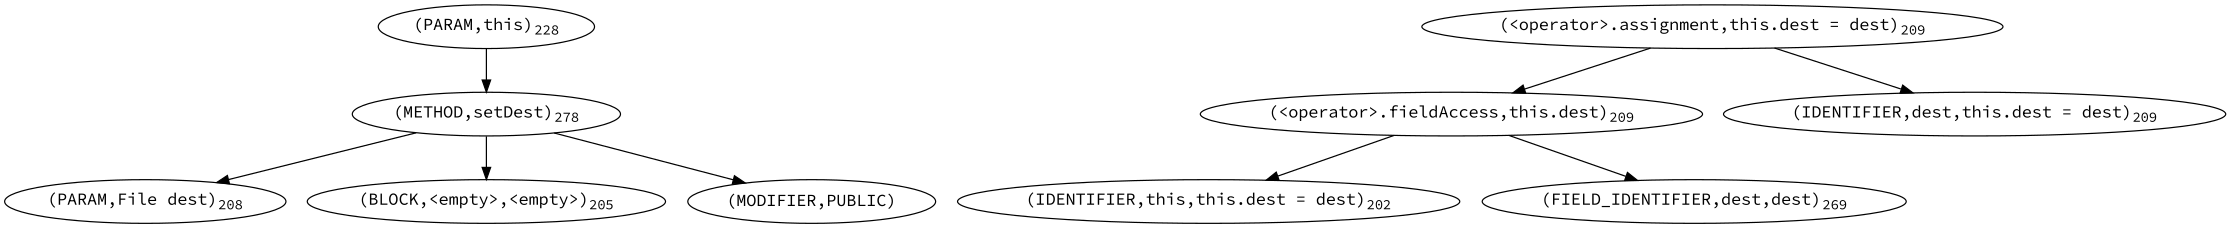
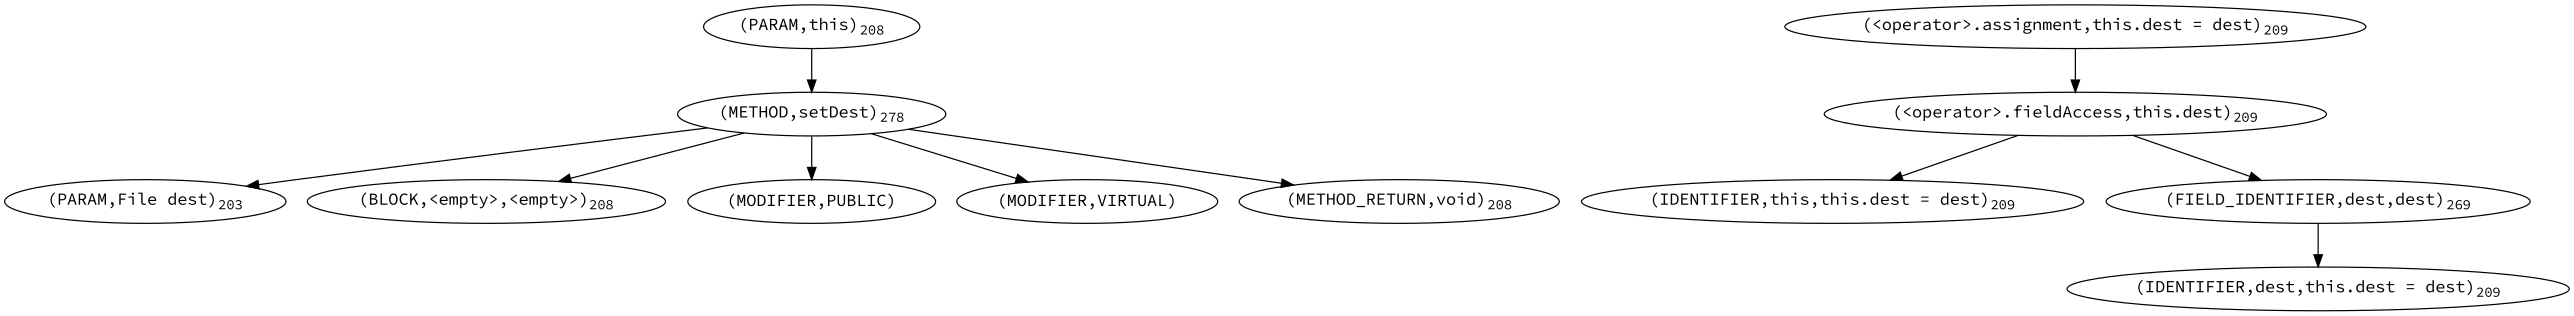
(547, 25) -> (872, 25)
(1838, 69) -> (2318, 239)
(231, 200) -> (231, 200)
(602, 200) -> (602, 200)
(1379, 200) -> (2003, 200)
none -> (1087, 202)
none -> (1399, 202)
